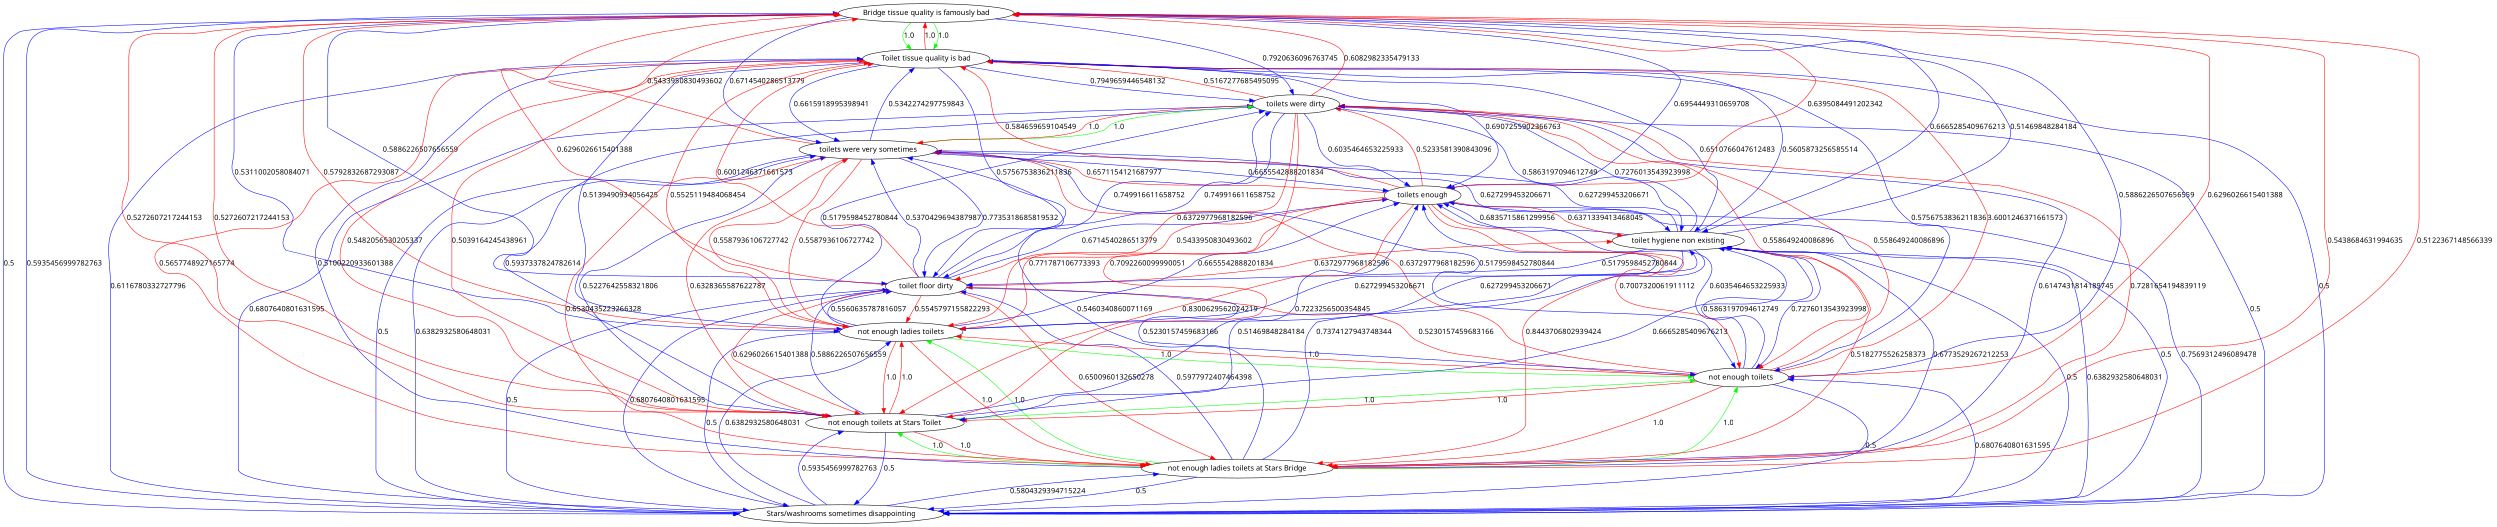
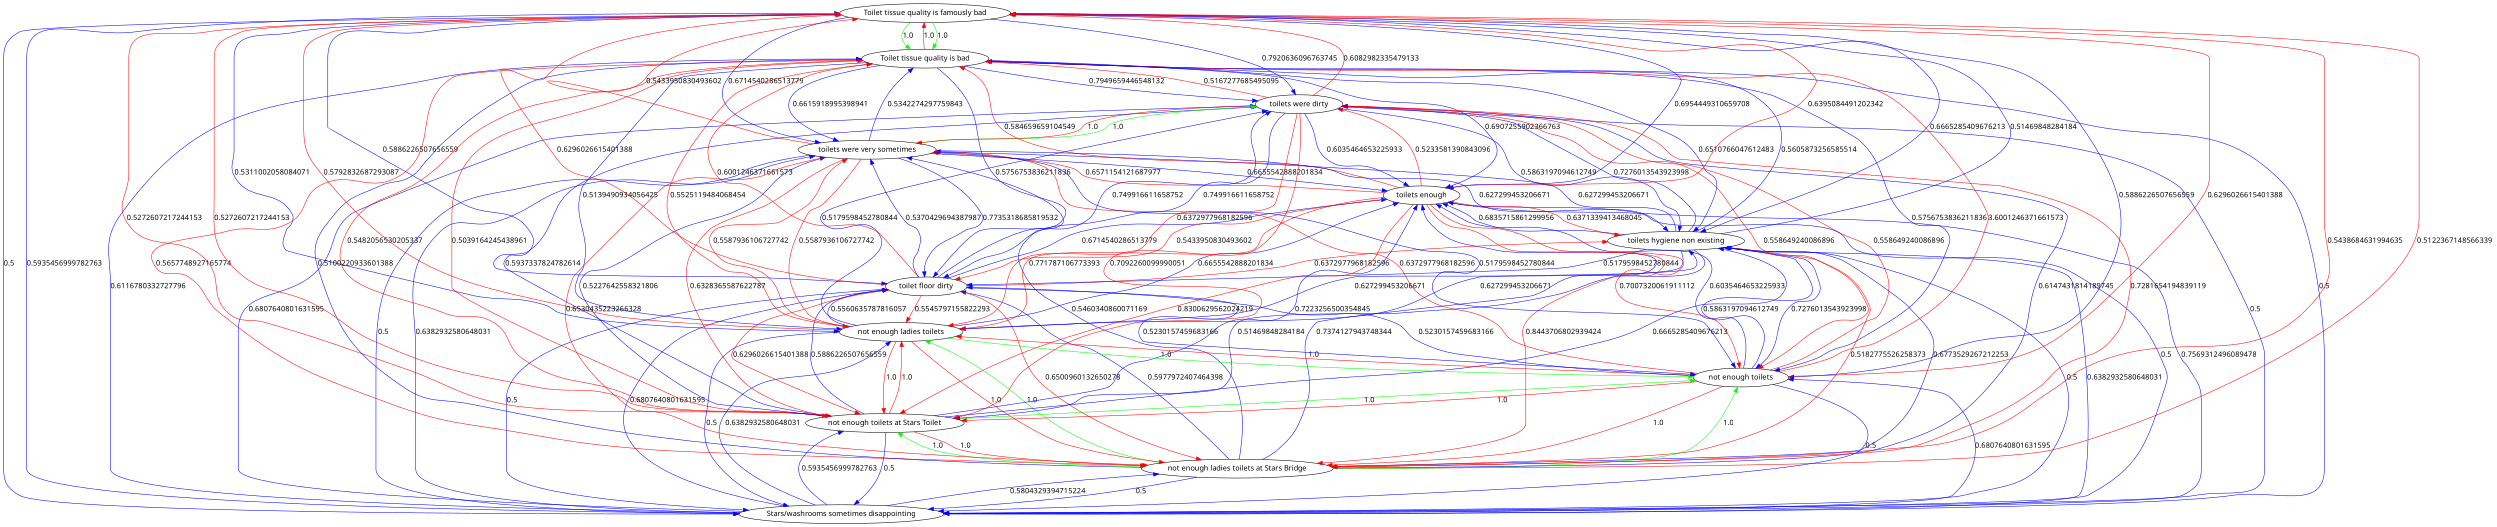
(926, 13) -> (925, 13)
(1678, 241) -> (1676, 241)
(1392, 322) -> (1392, 322)
